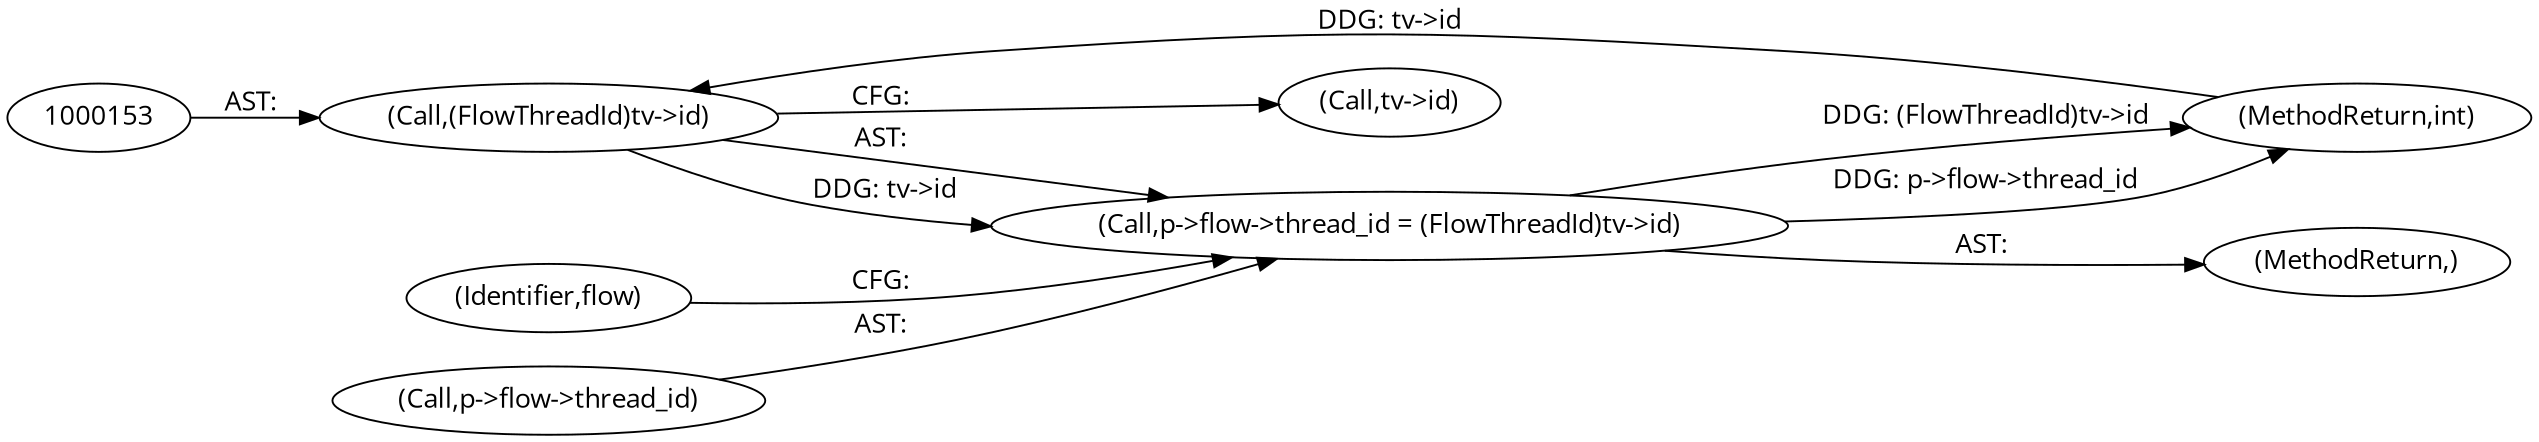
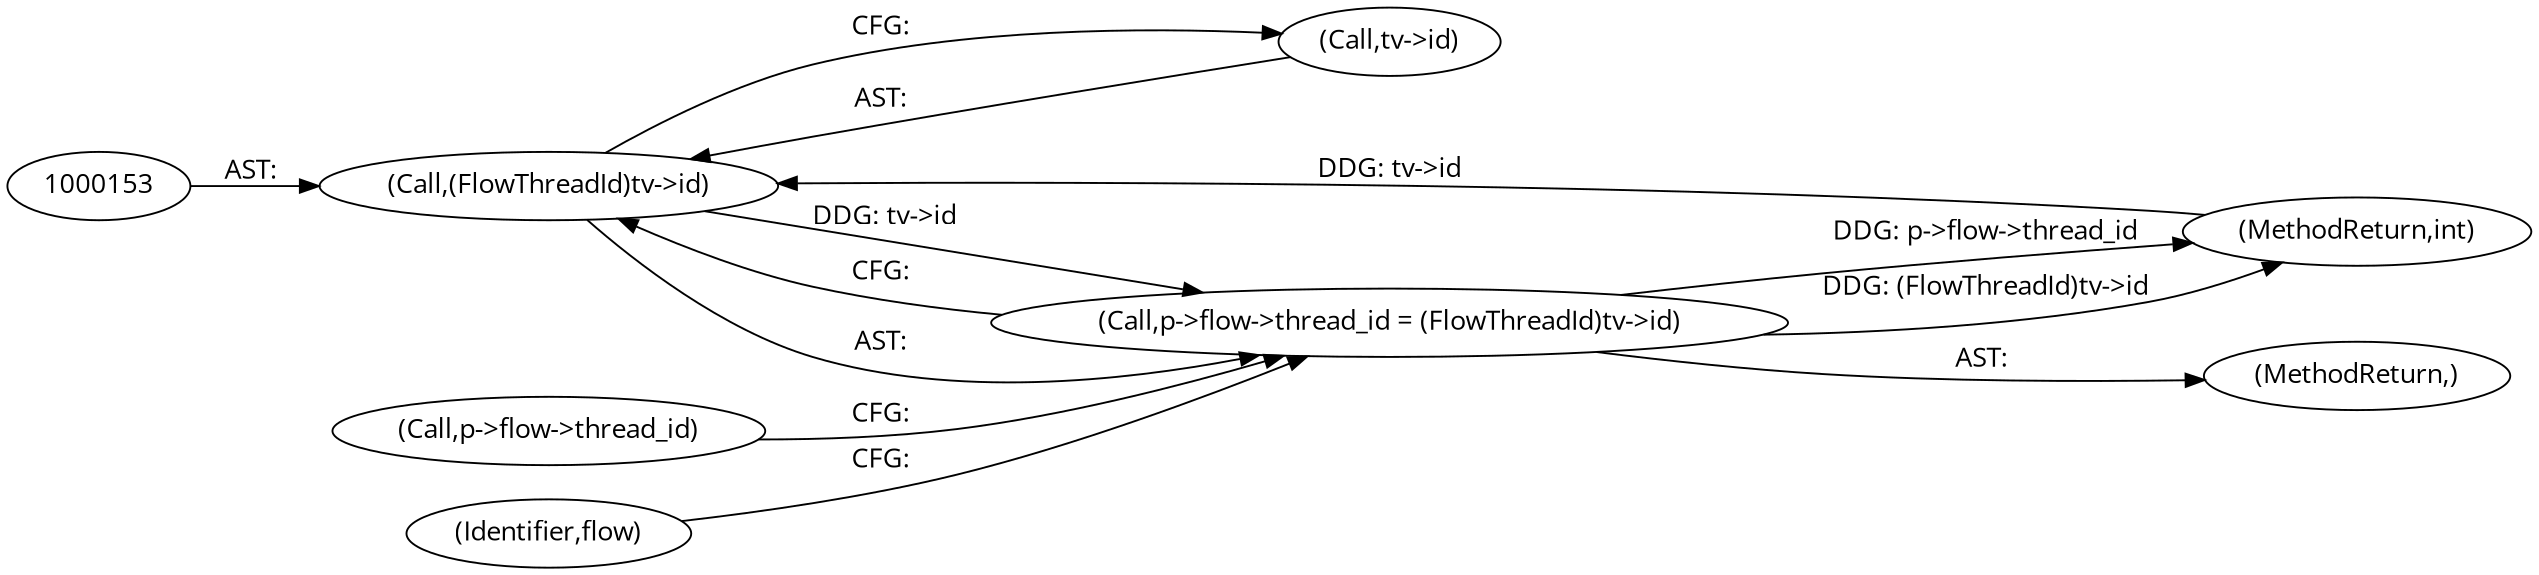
none -> (1000, 105)
none -> (815, 287)
(885, 326) -> (885, 415)
